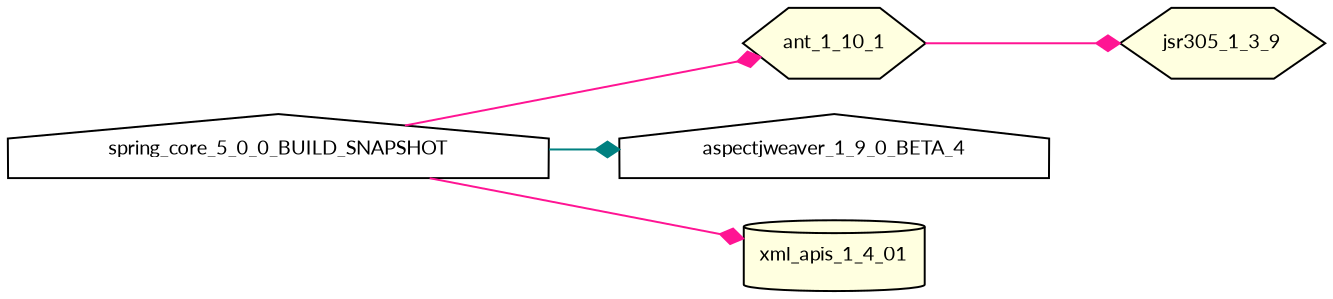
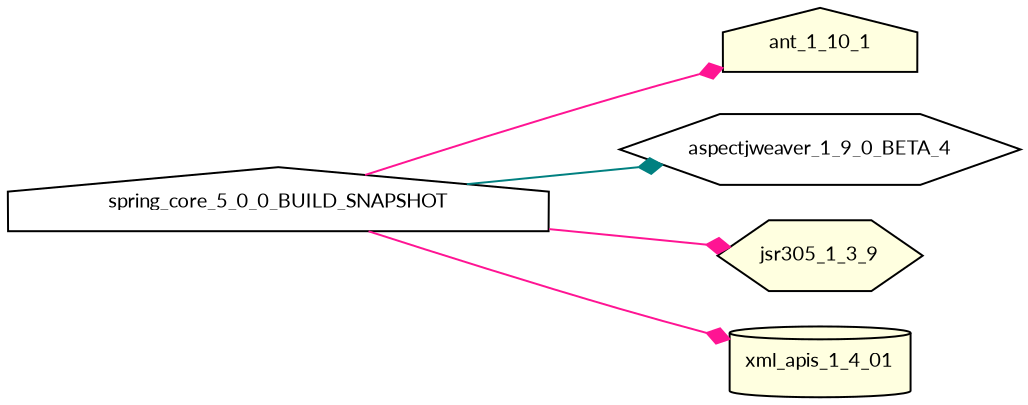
(834, 43) -> (820, 43)
(1011, 43) -> (628, 237)
(834, 149) -> (820, 149)
